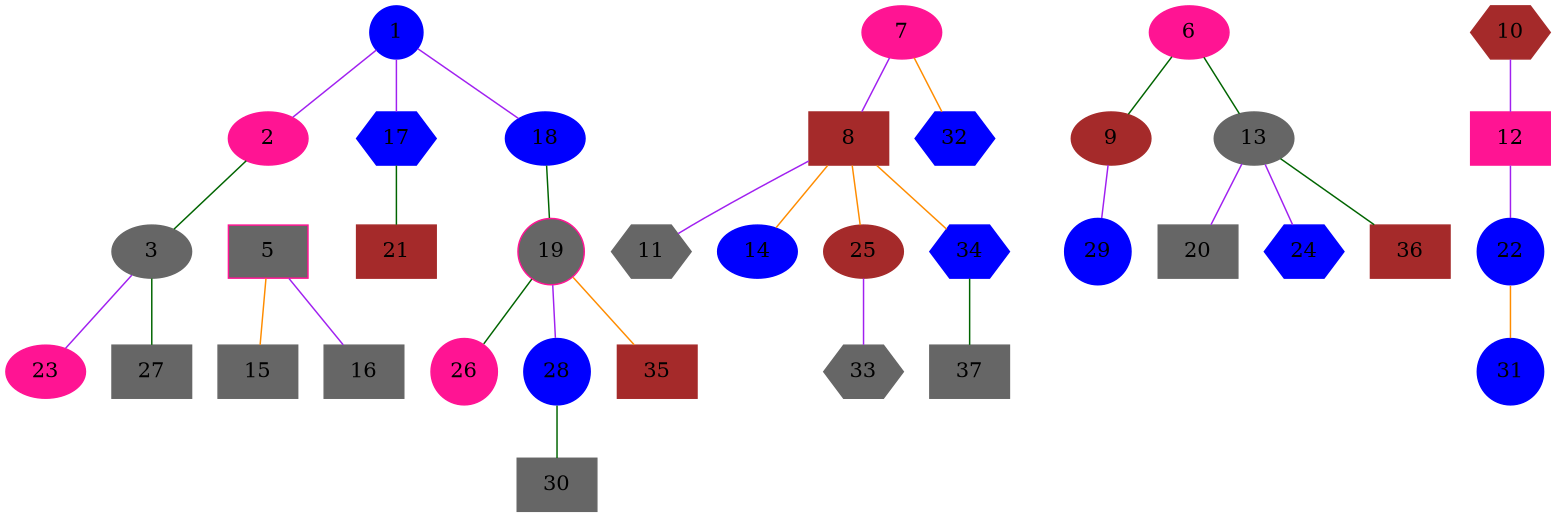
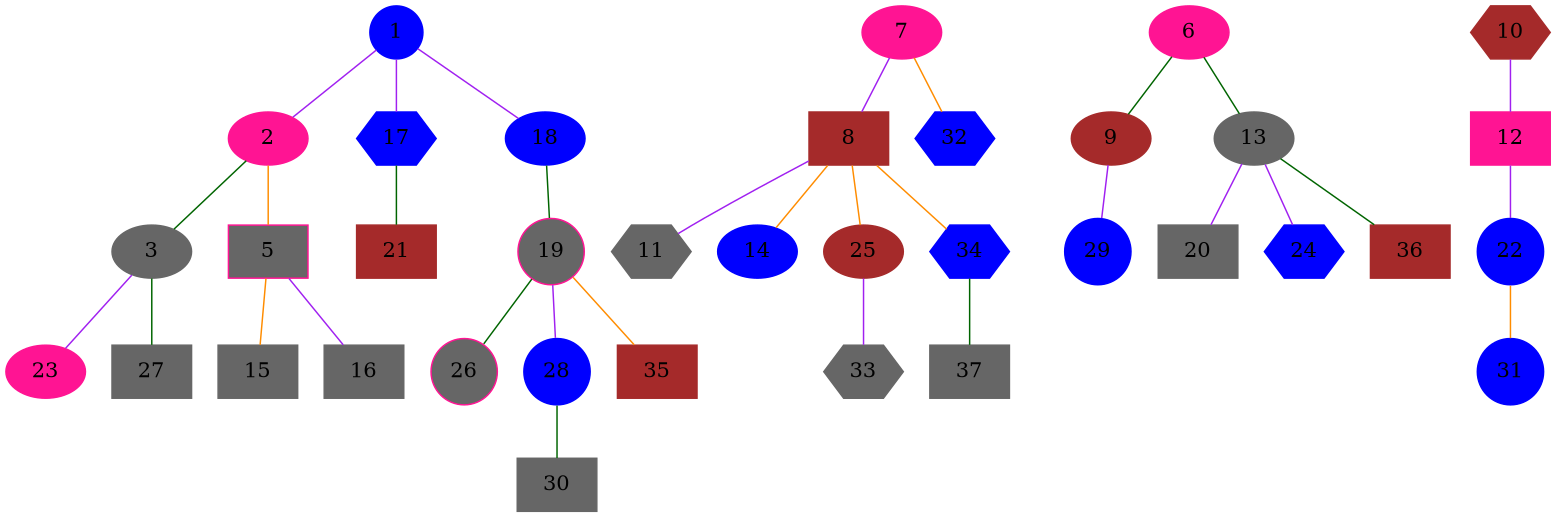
none -> (268, 195)
(464, 372) -> (464, 372)
